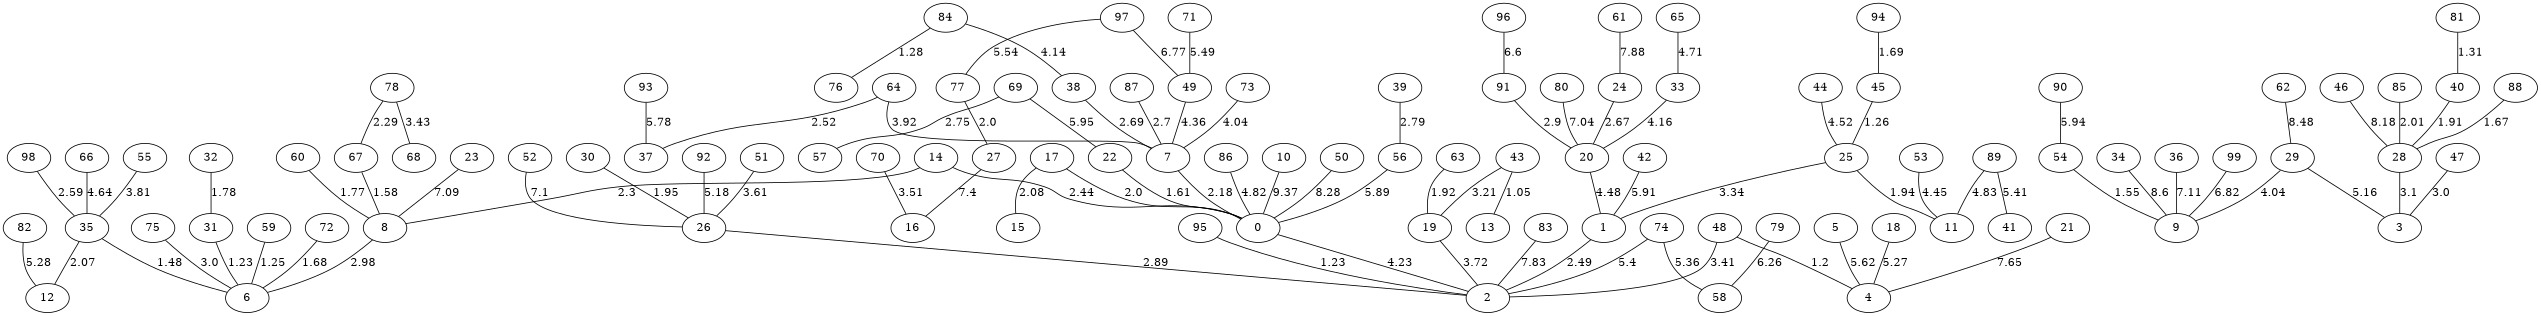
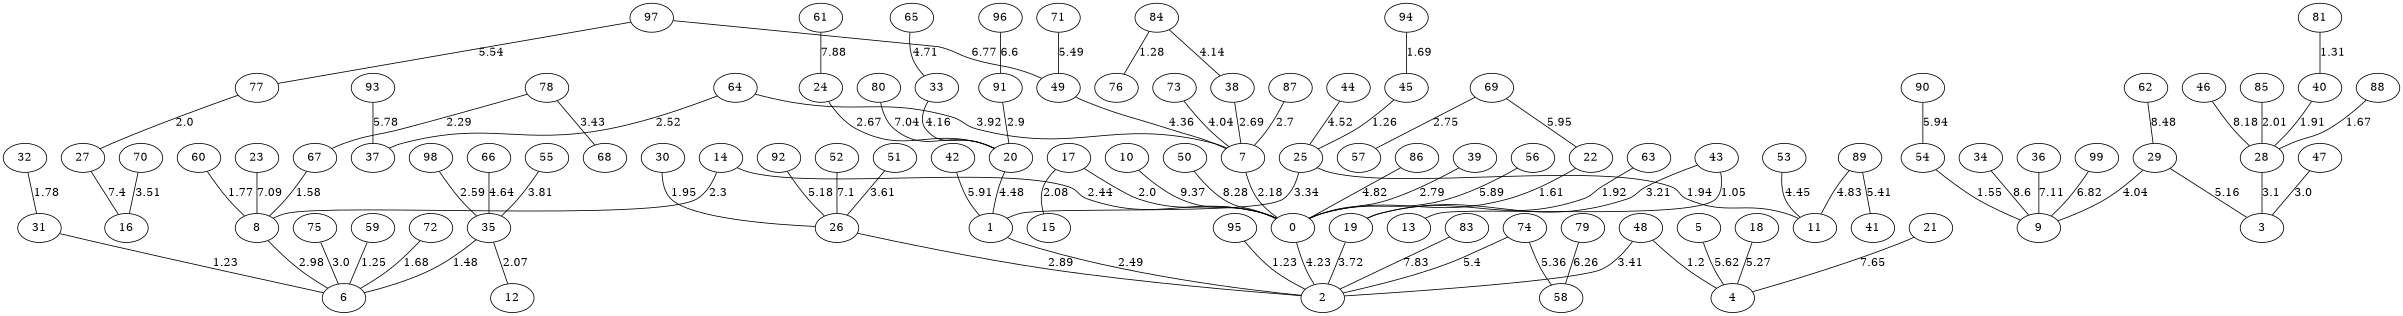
(1400, 123) -> (1386, 200)
(25, 228) -> none
